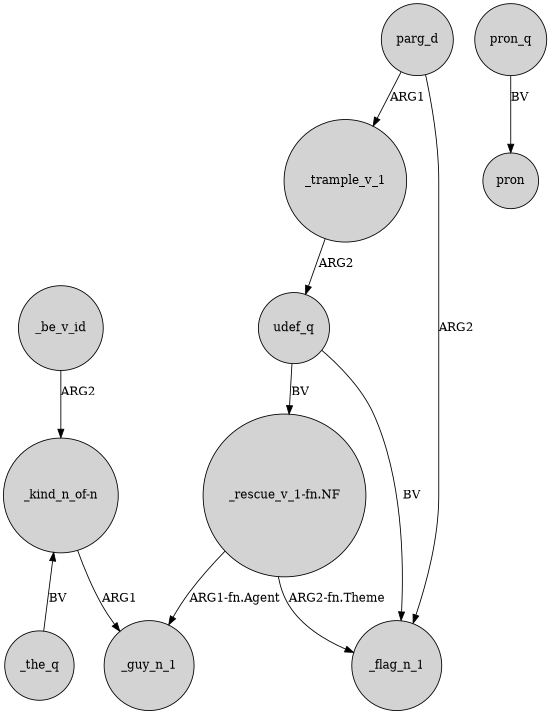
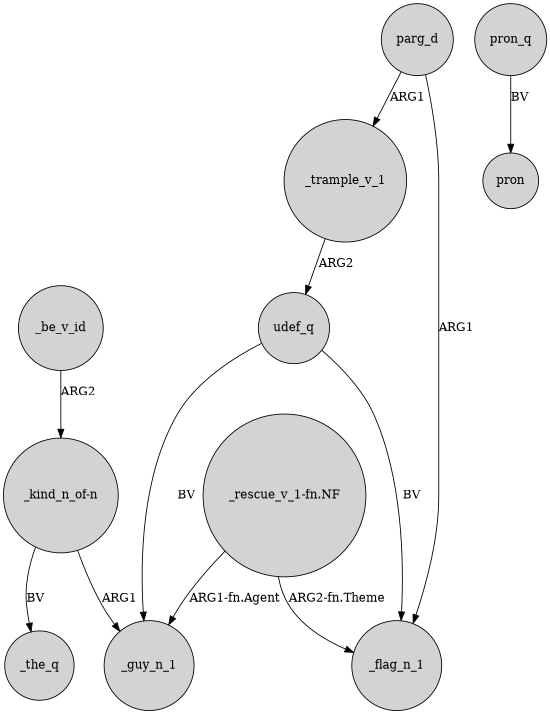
(456, 328) -> (456, 328)
(291, 385) -> (159, 456)
(48, 596) -> (27, 585)
